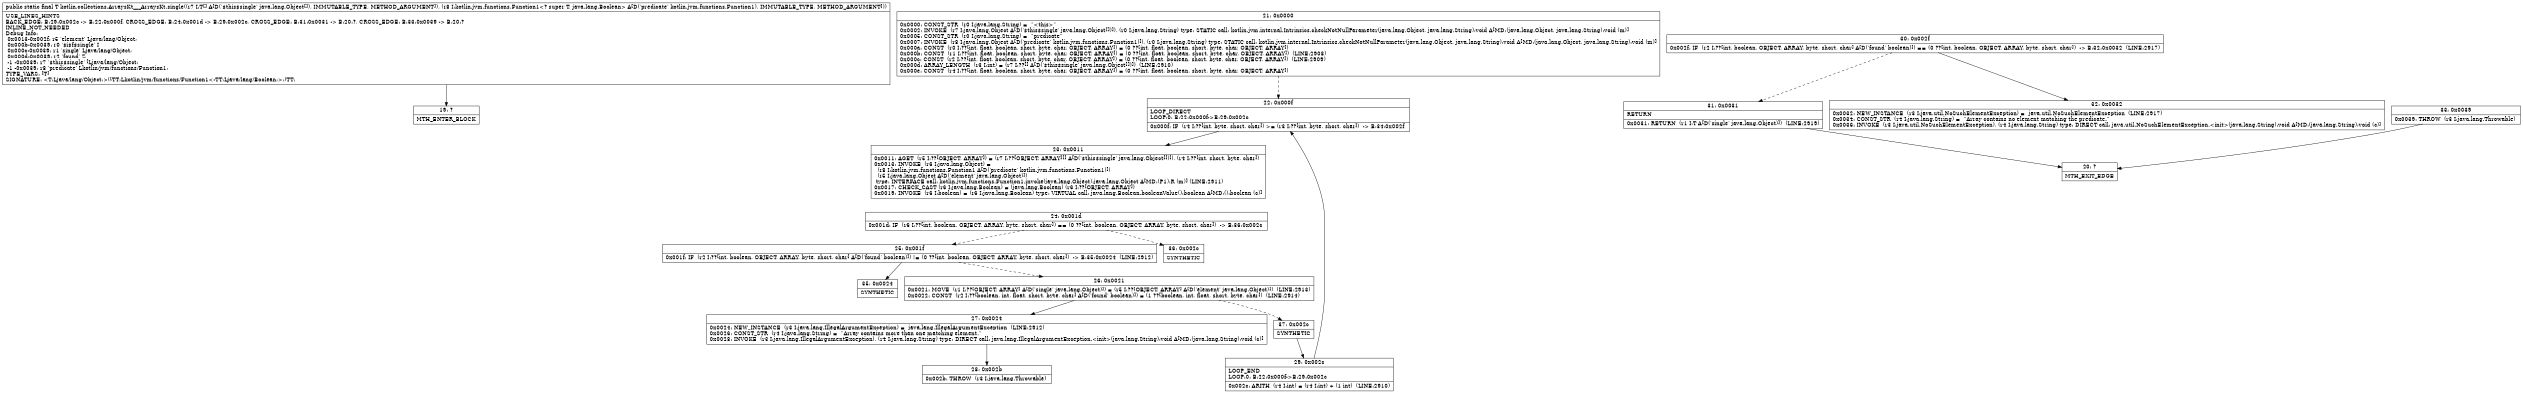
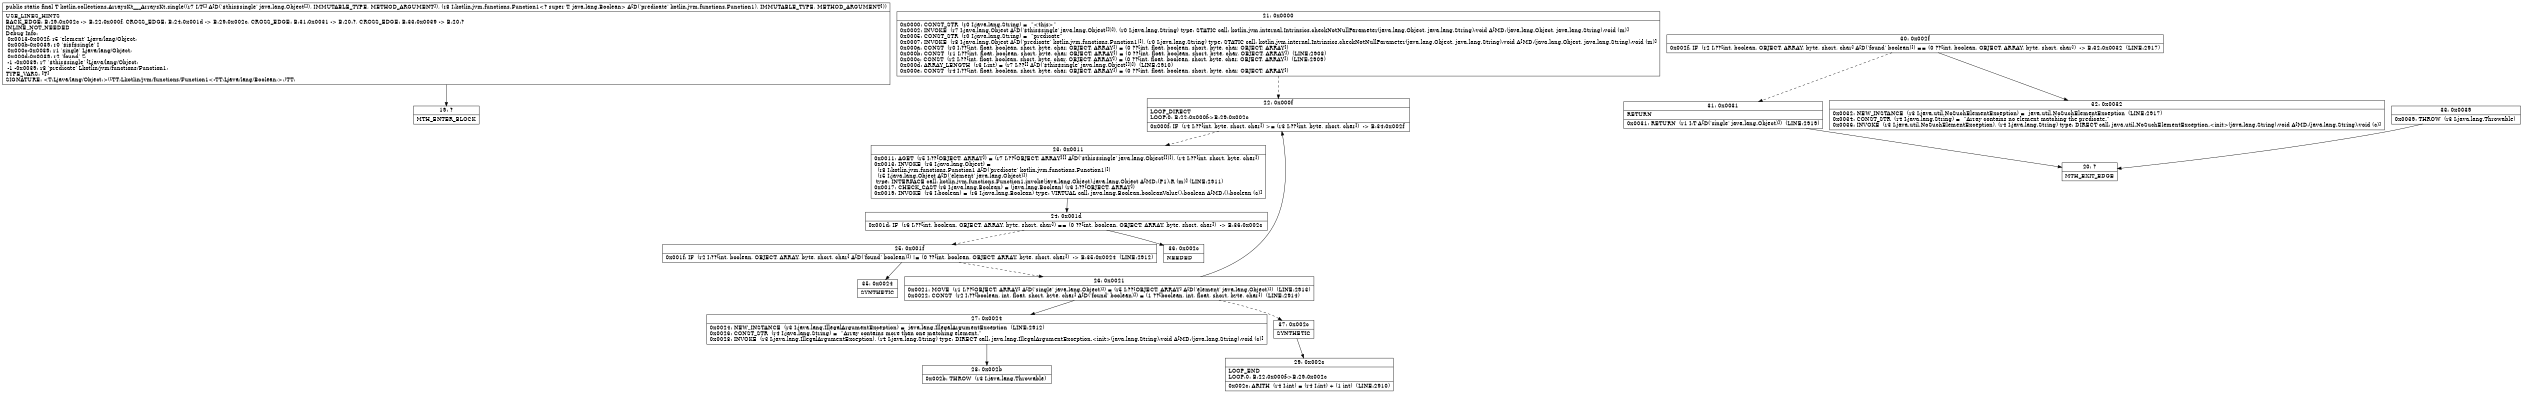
(1194, 138) -> (1194, 138)
none -> (1067, 203)
(1133, 237) -> (1133, 237)
(1325, 243) -> (1274, 225)
(1184, 258) -> (1180, 258)
